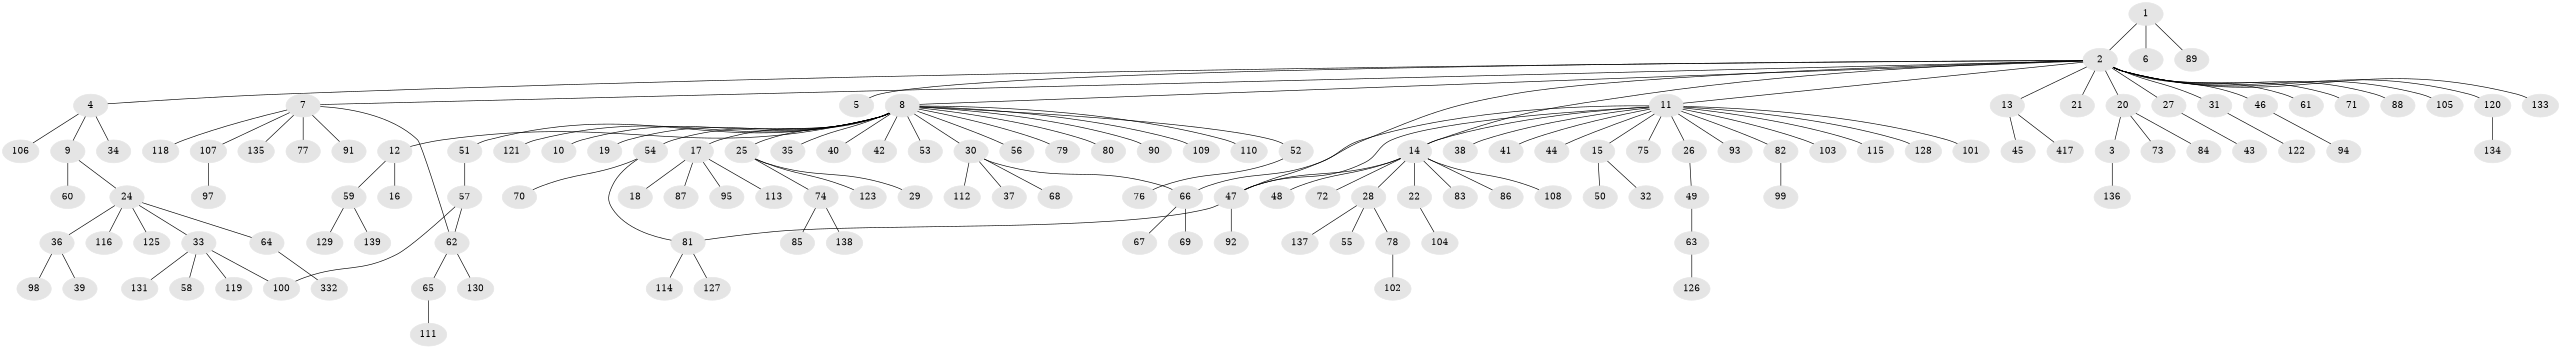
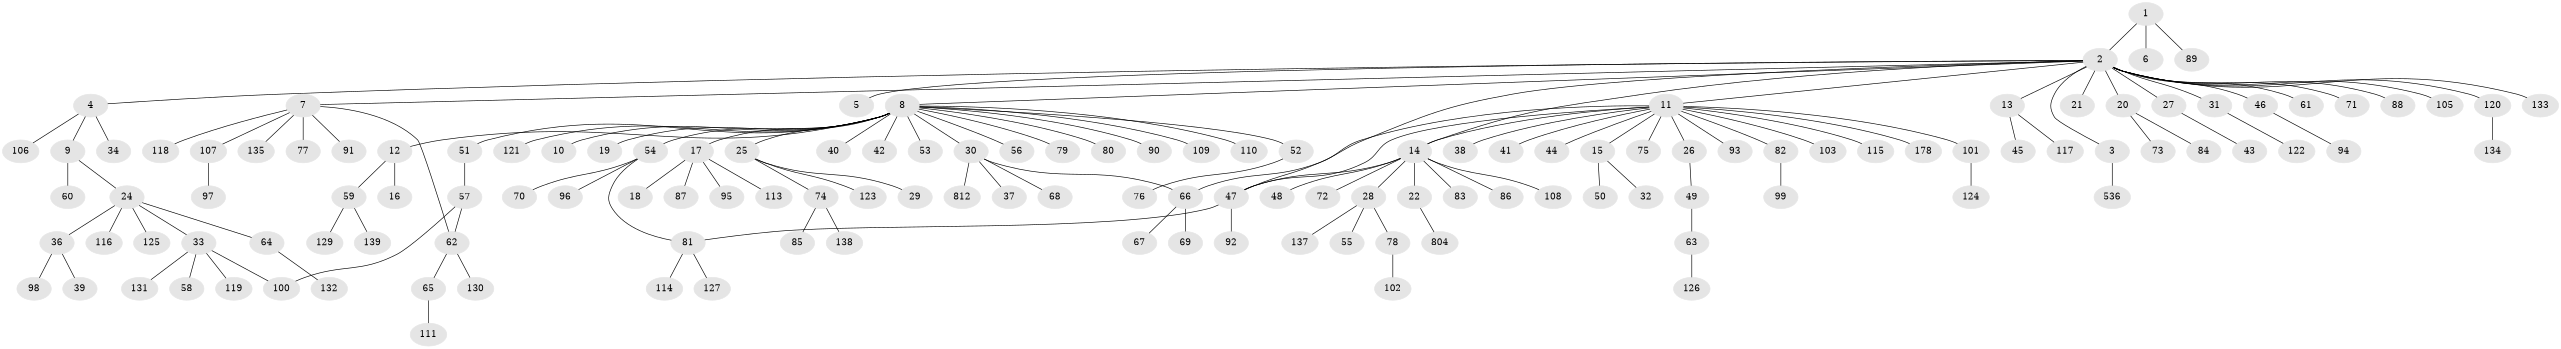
(2118, 128) -> (2051, 110)
(788, 151) -> none
(1923, 151) -> (1923, 151)
(2065, 151) -> (2065, 151)
none -> (565, 197)
(962, 197) -> (962, 197)
none -> (1971, 197)
(2112, 197) -> (2112, 197)
(1440, 243) -> (1440, 243)
(329, 289) -> (329, 289)
